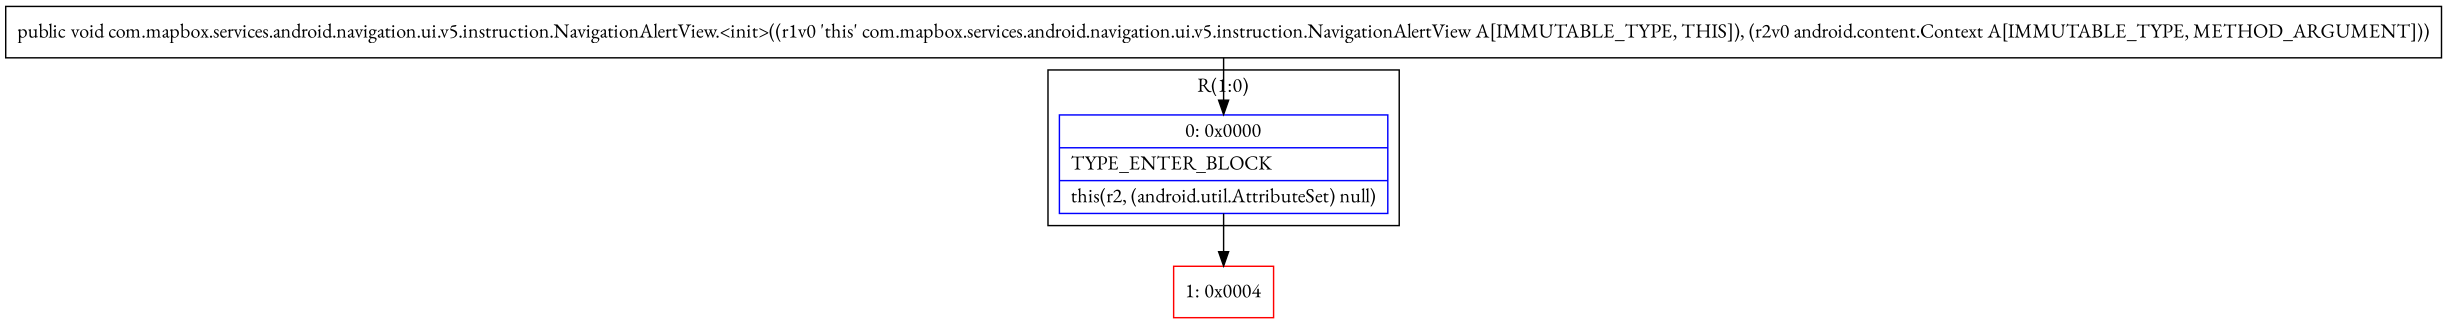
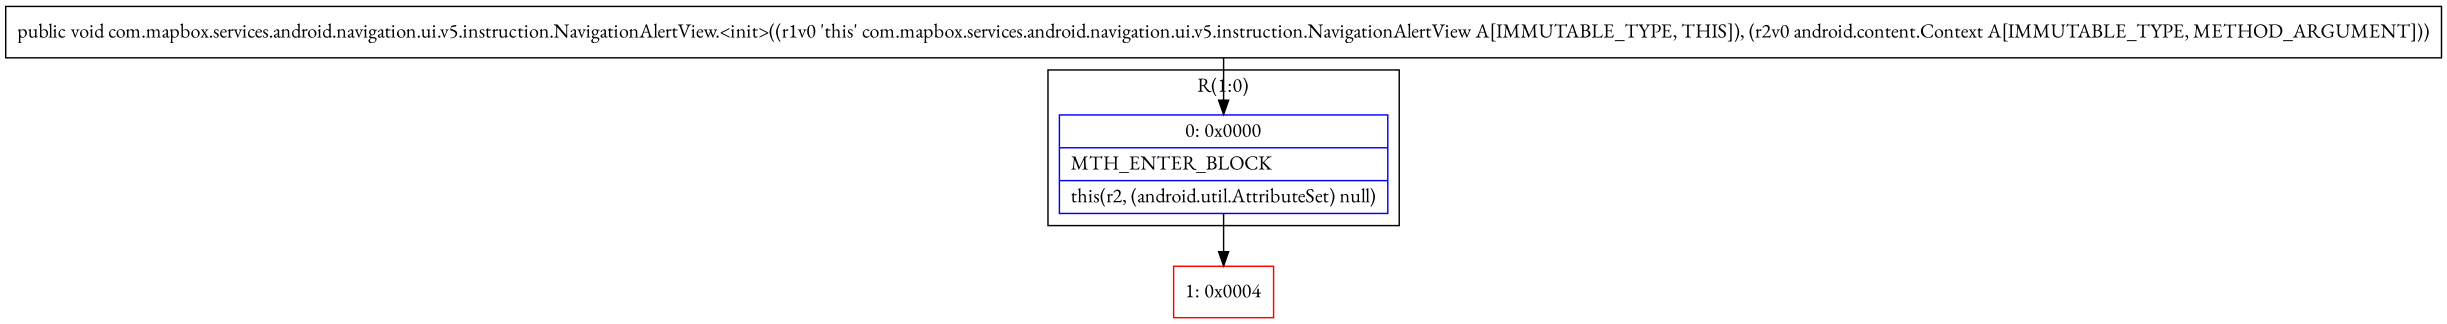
(1172, 163) -> (1172, 163)
